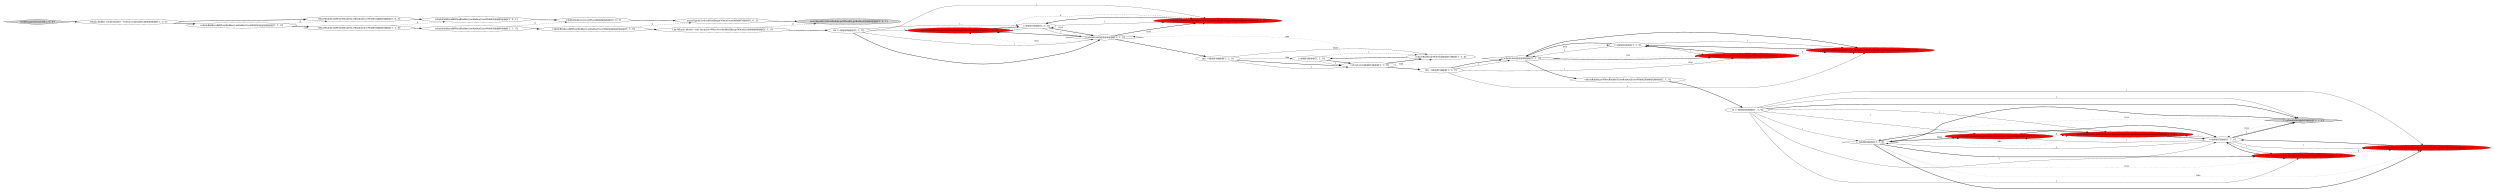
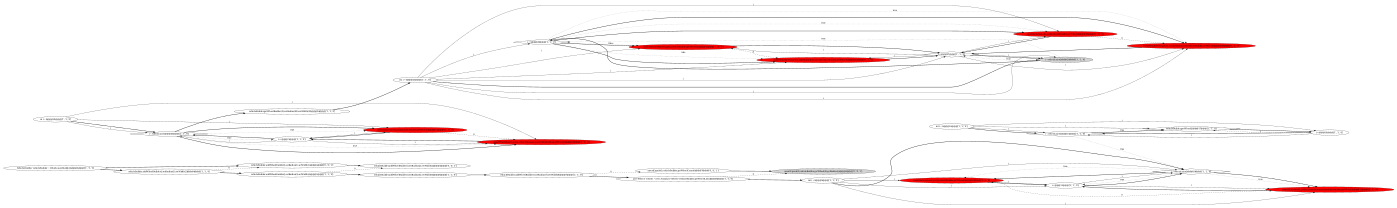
(594, 20) -> none
(37, 22) -> none
(1160, 48) -> none
(1336, 48) -> (1065, 126)
(1441, 57) -> (1191, 129)
(1287, 58) -> (1122, 121)
(1369, 65) -> (1065, 134)
(1403, 68) -> none
(2303, 120) -> (1065, 60)
(2222, 140) -> (952, 54)
(2048, 149) -> none
